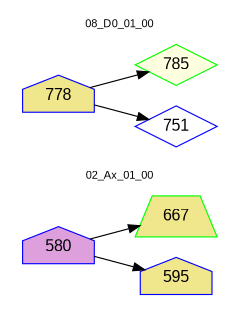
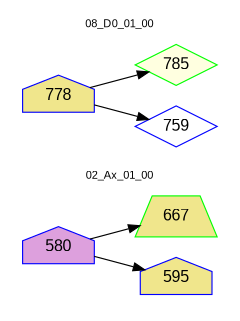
(176, 126) -> (176, 126)
